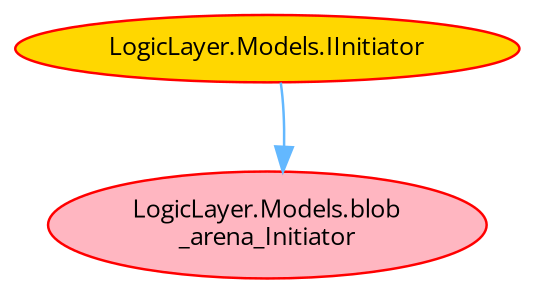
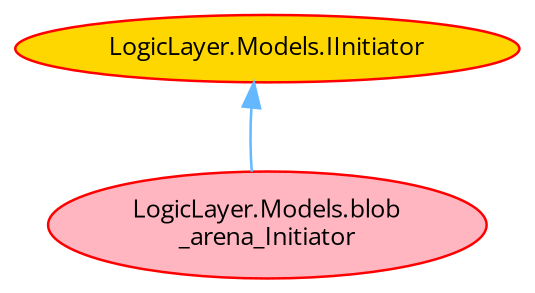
(284, 114) -> (251, 140)
